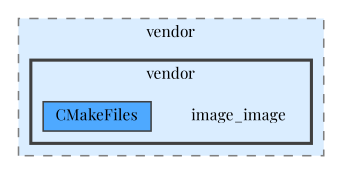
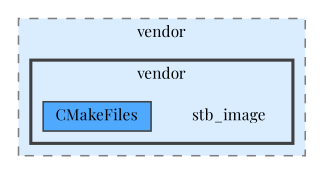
(239, 116) -> (230, 116)
